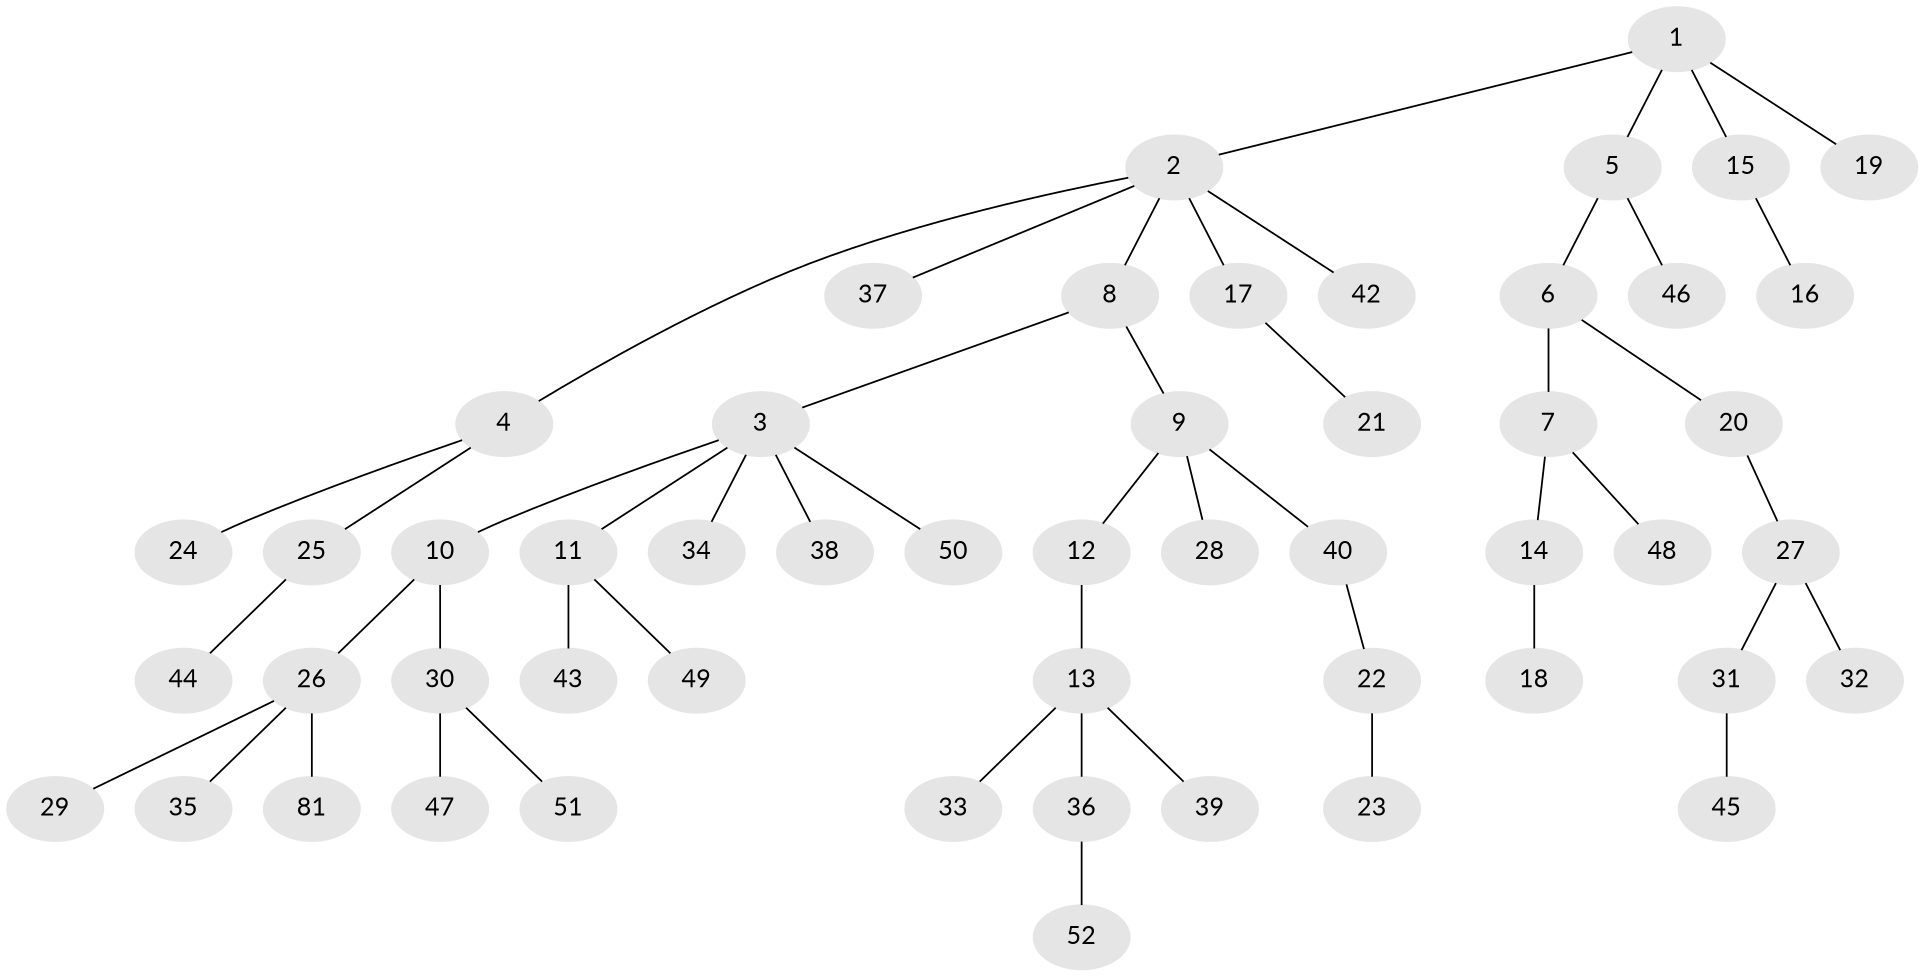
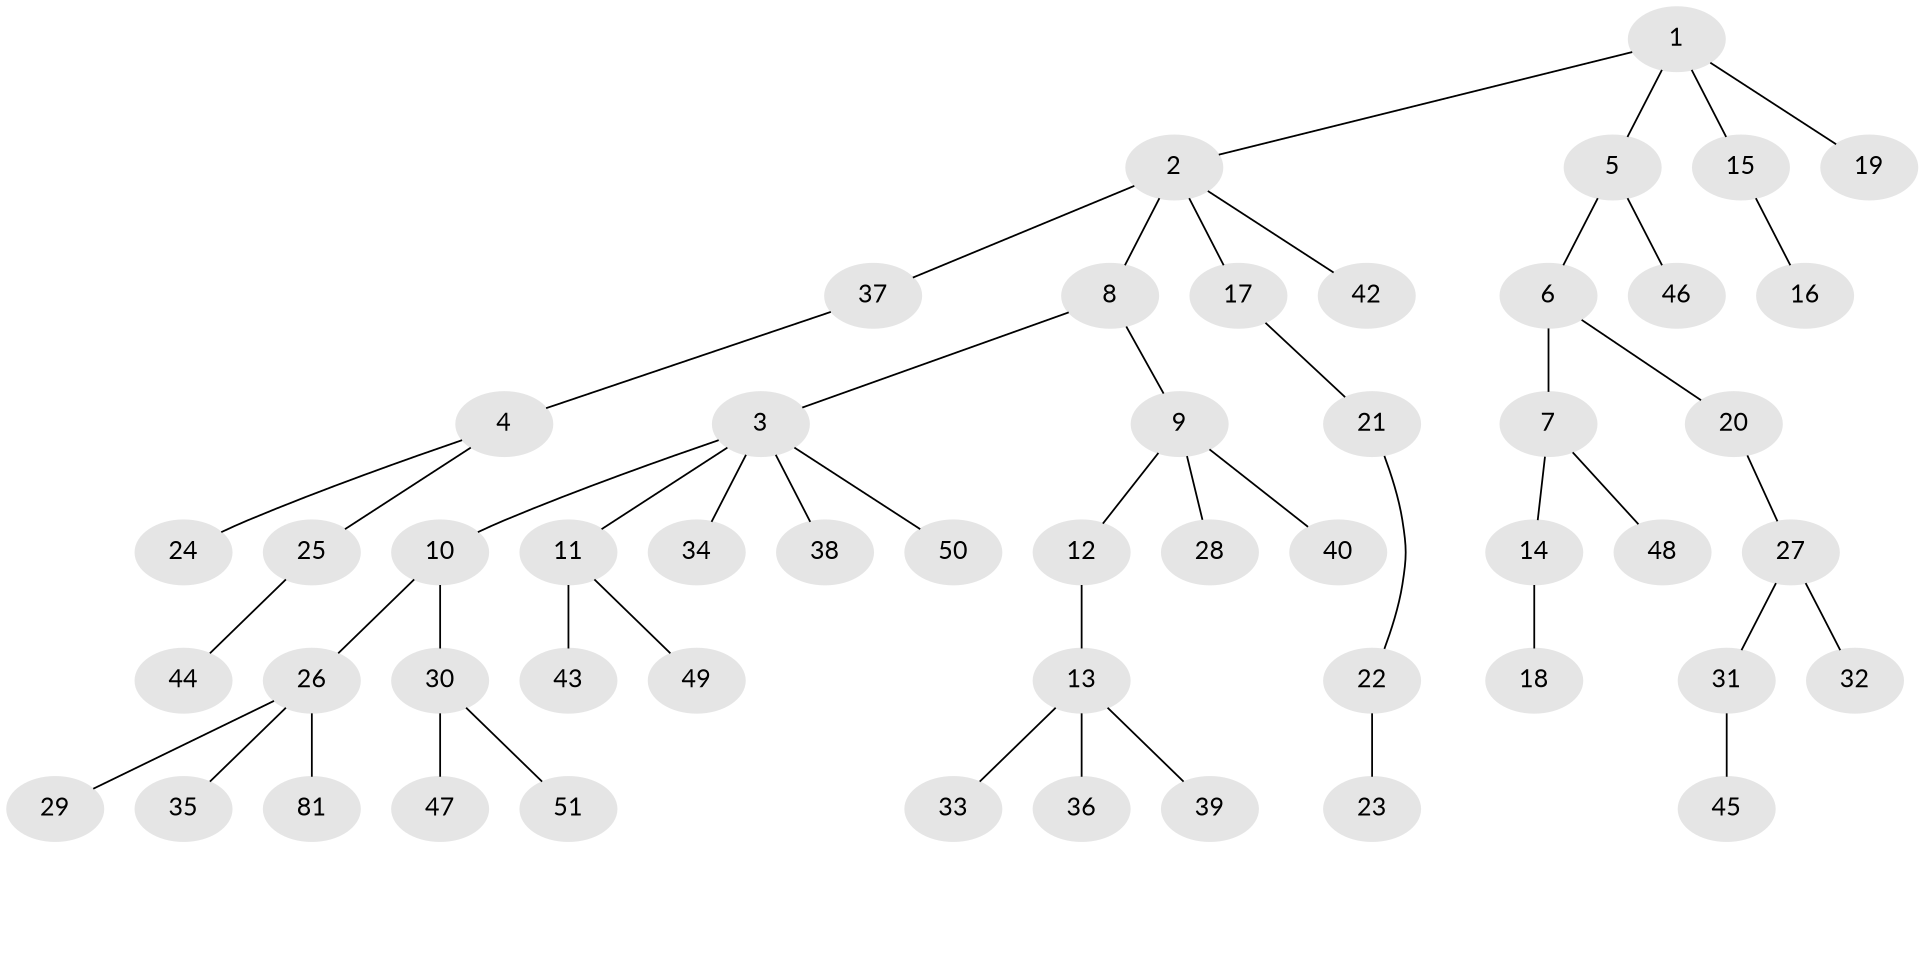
(822, 259) -> (688, 360)
(1355, 617) -> (1406, 552)
(1082, 937) -> none
